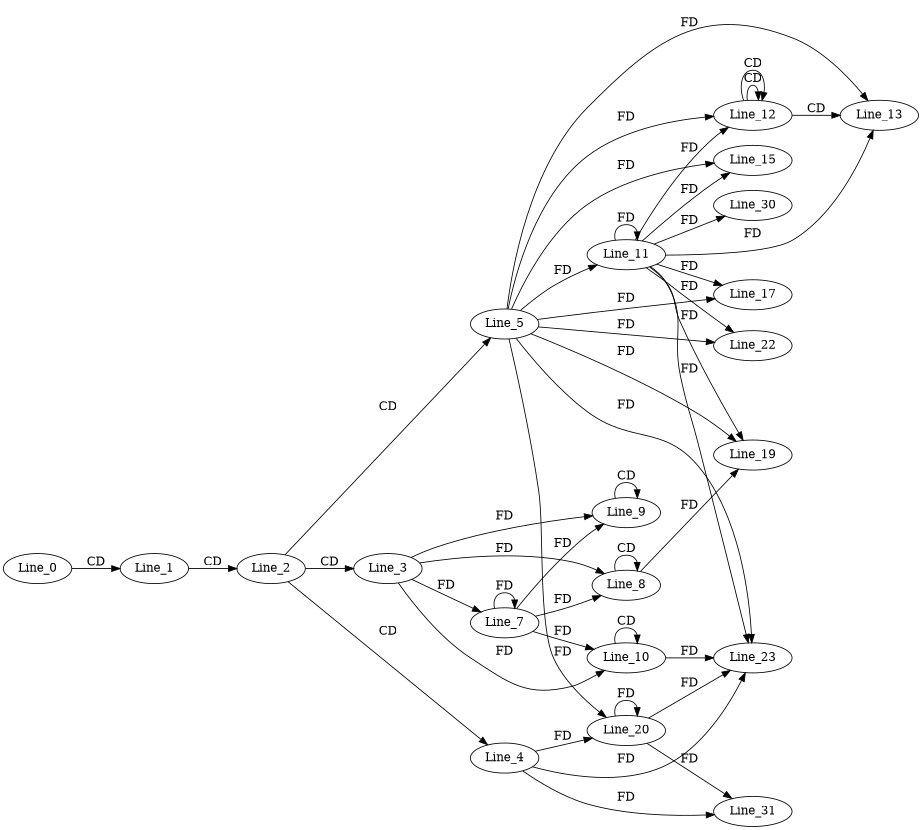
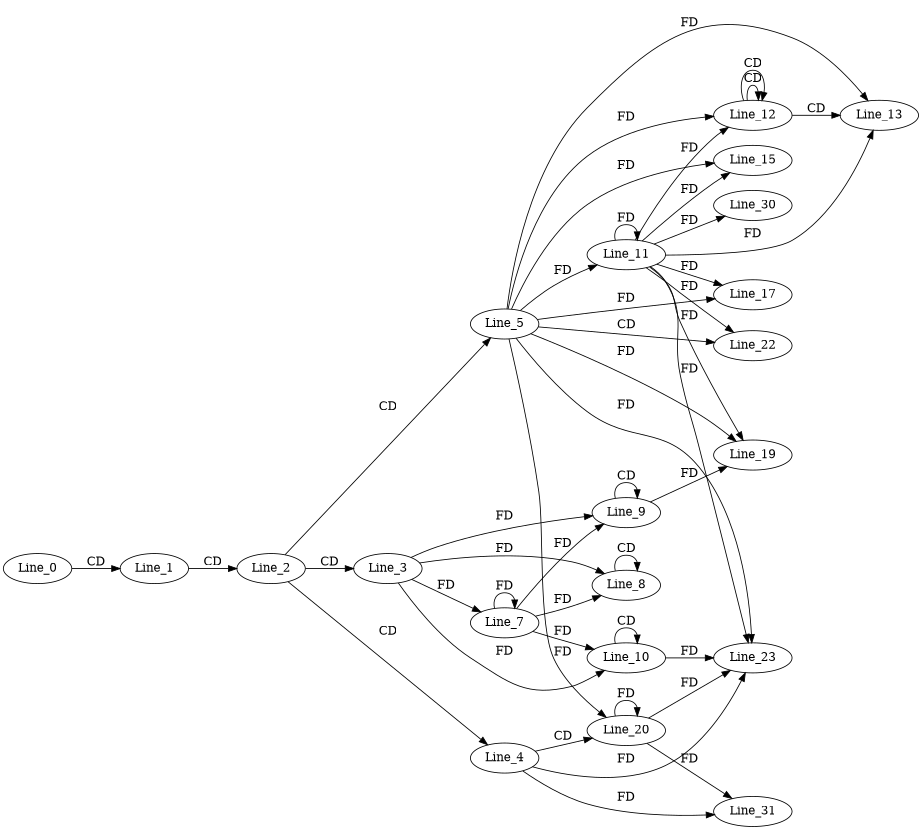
(626, 325) -> (626, 325)
(686, 523) -> (685, 486)
(563, 737) -> (563, 737)
